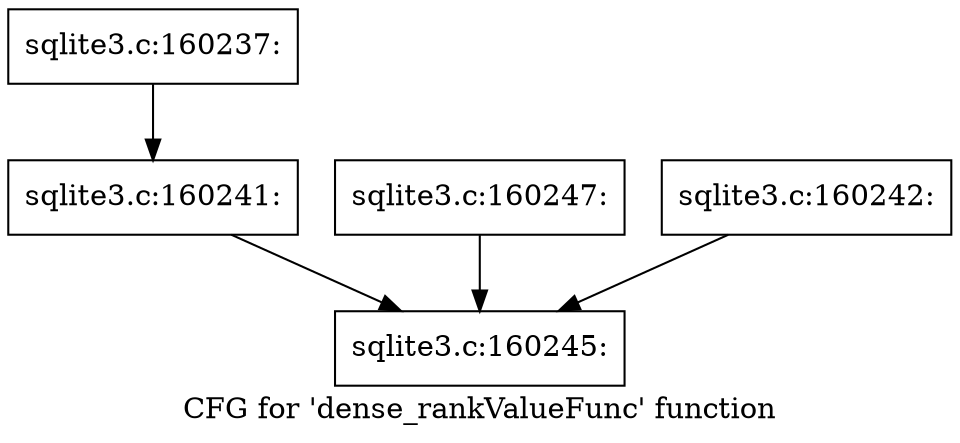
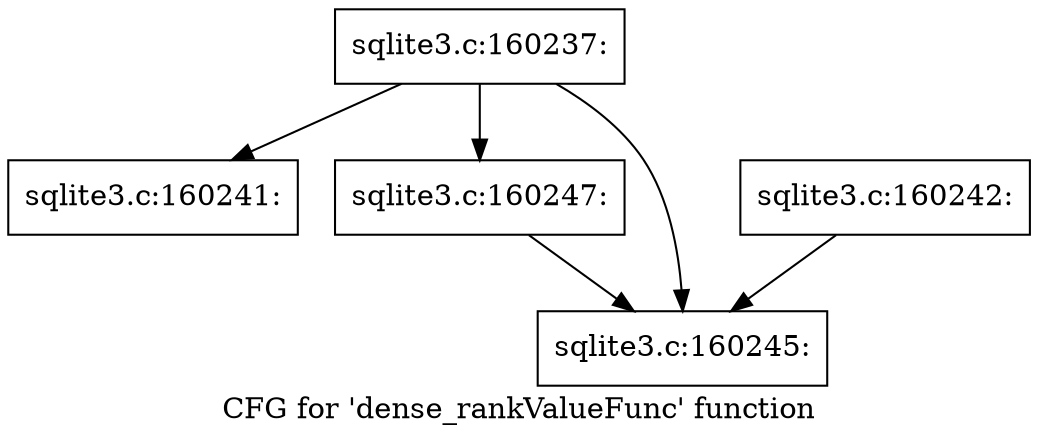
none -> (480, 112)
(307, 269) -> (649, 169)
